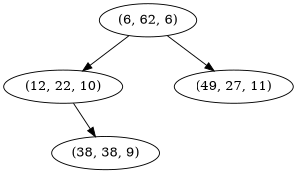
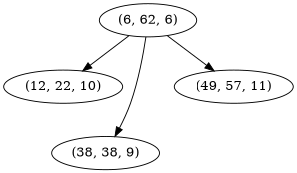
(234, 87) -> (234, 87)
(82, 116) -> (136, 84)
